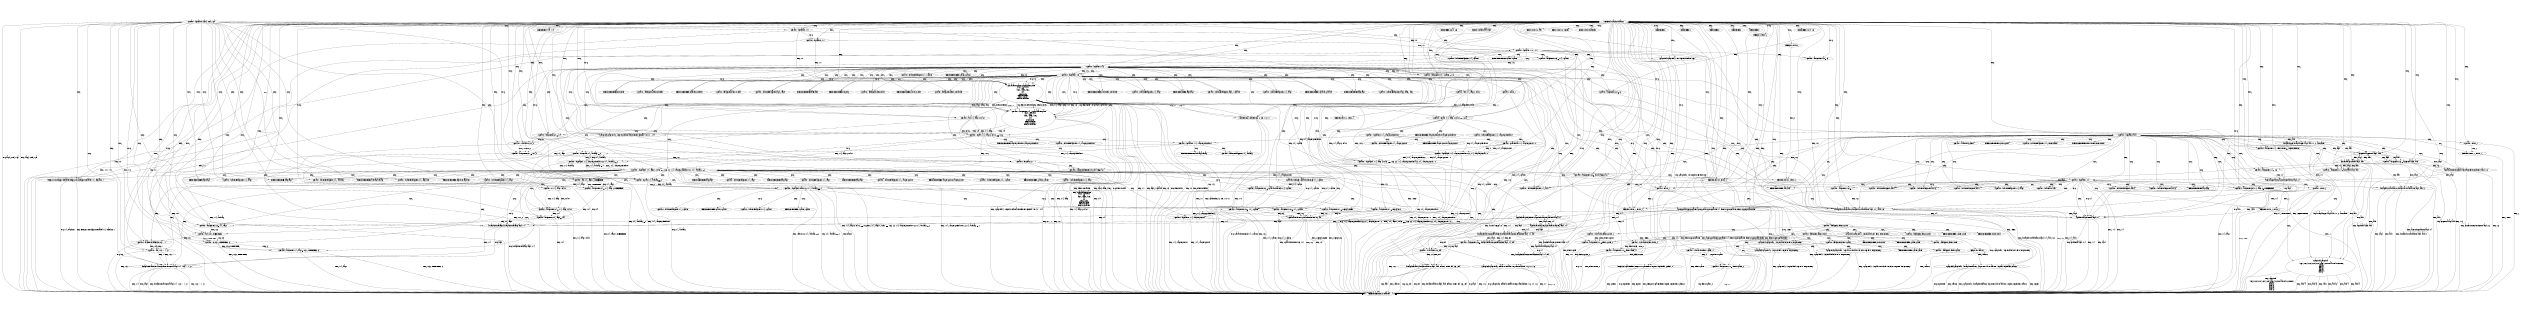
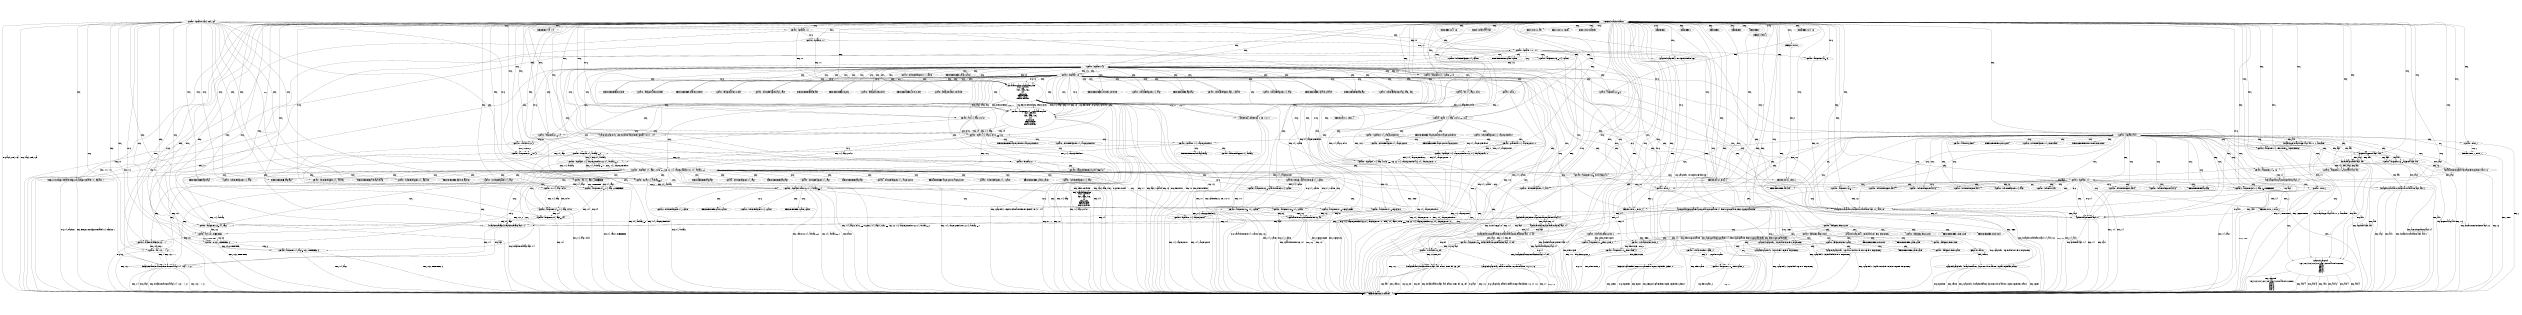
(2007, 184) -> (2007, 184)
(1691, 293) -> none
